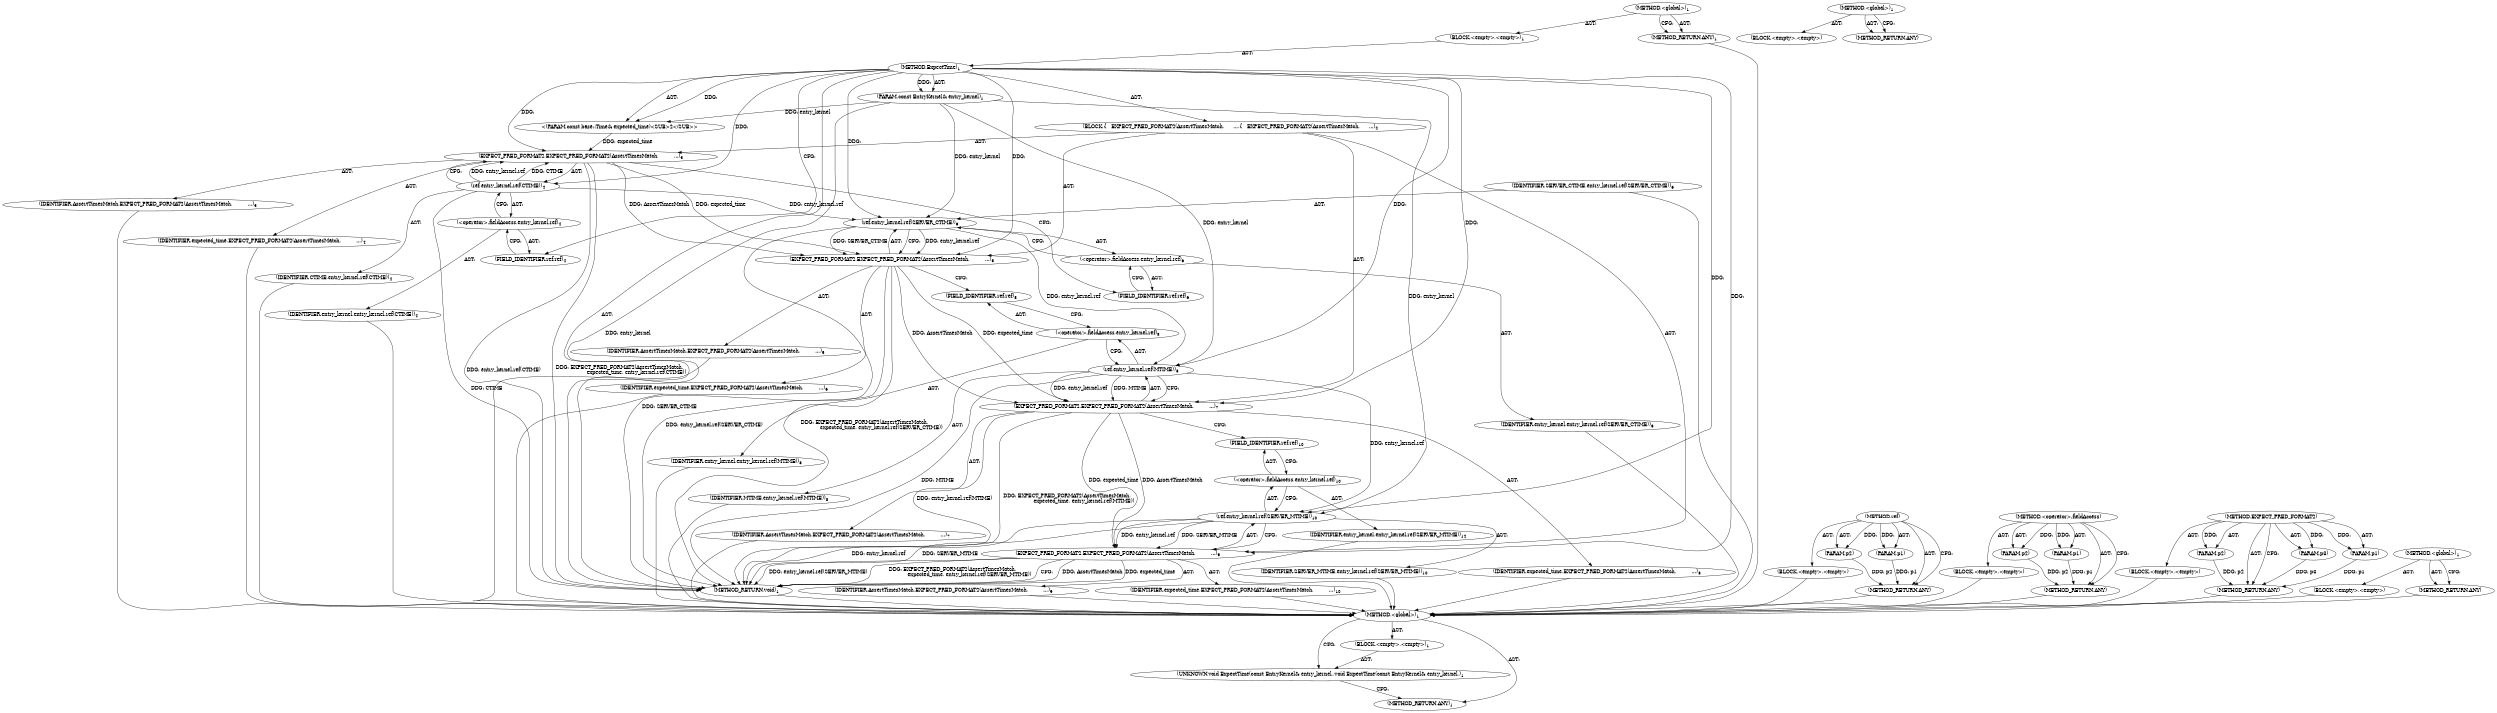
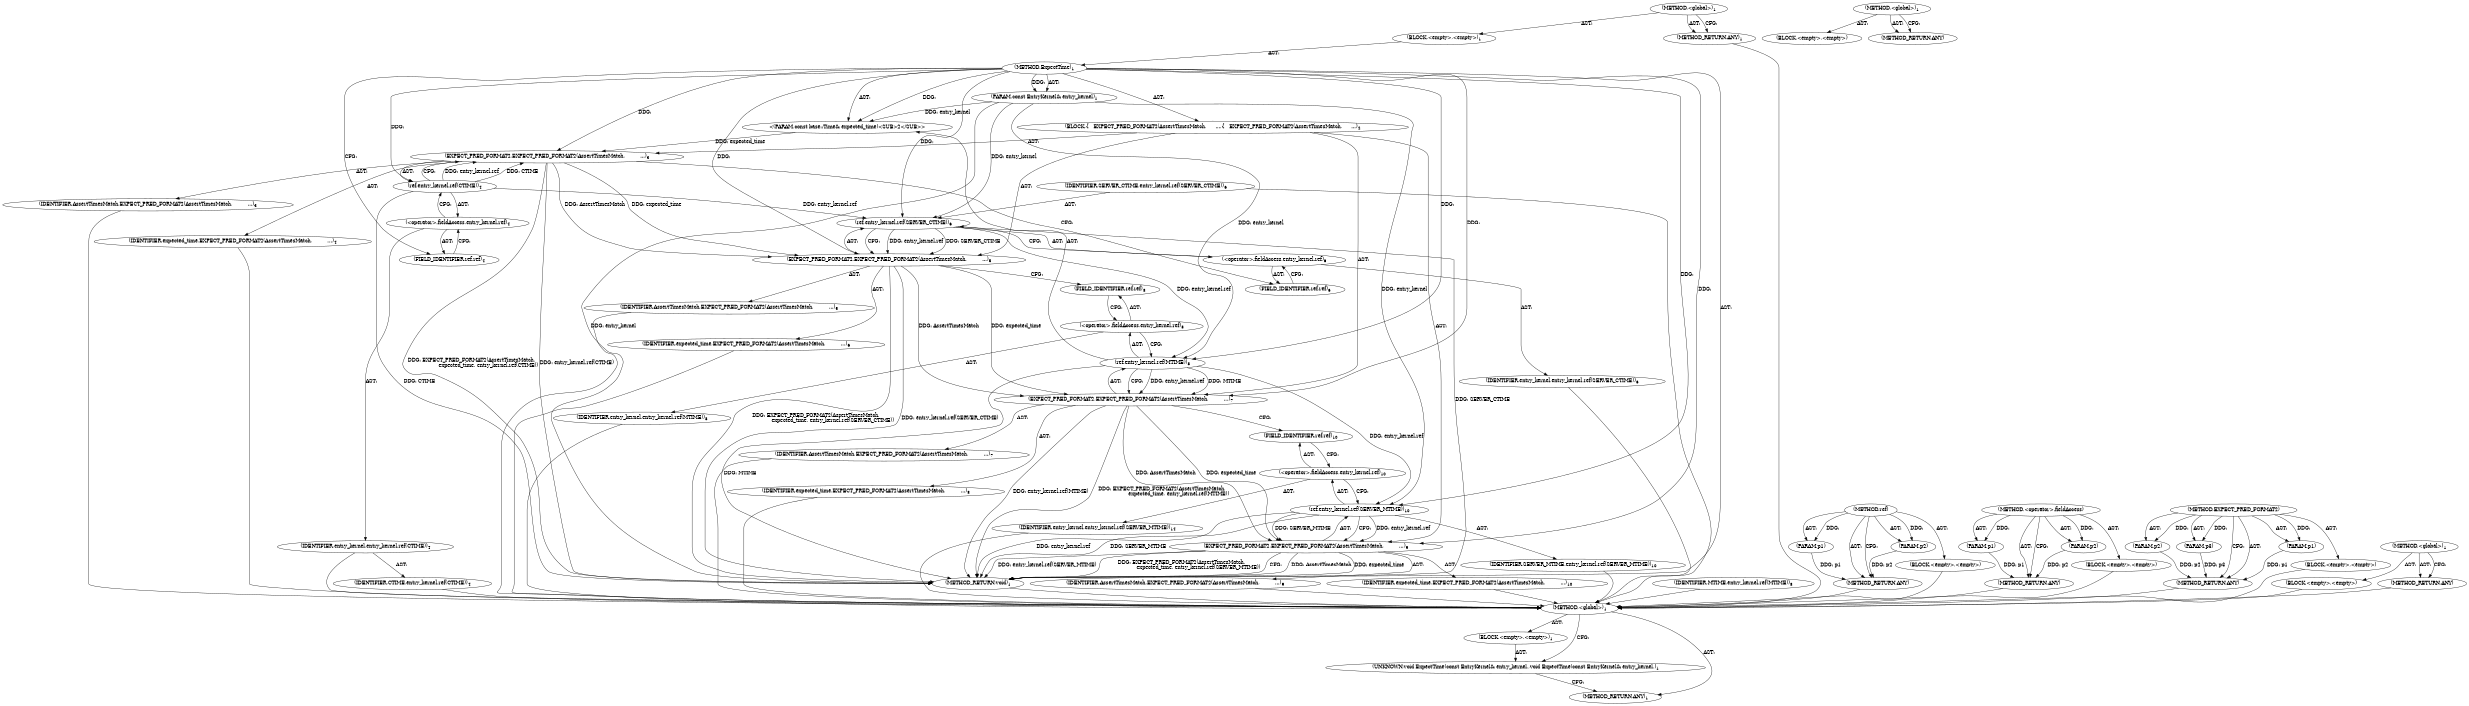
(408, 224) -> (388, 564)
(952, 419) -> (1066, 237)
